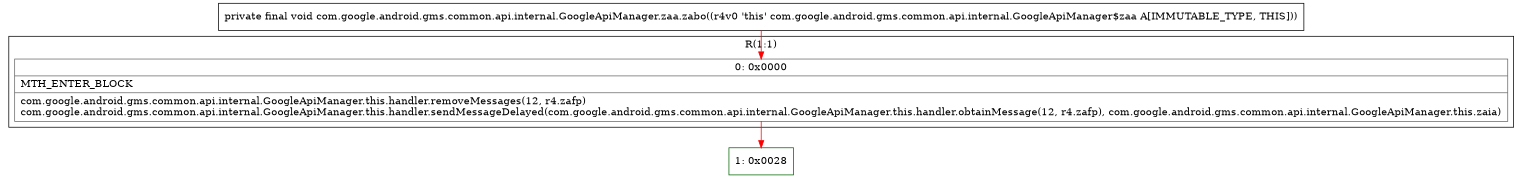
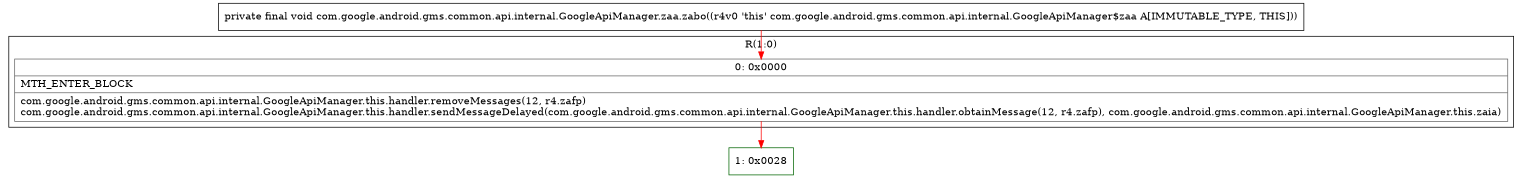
(761, 45) -> (761, 45)
